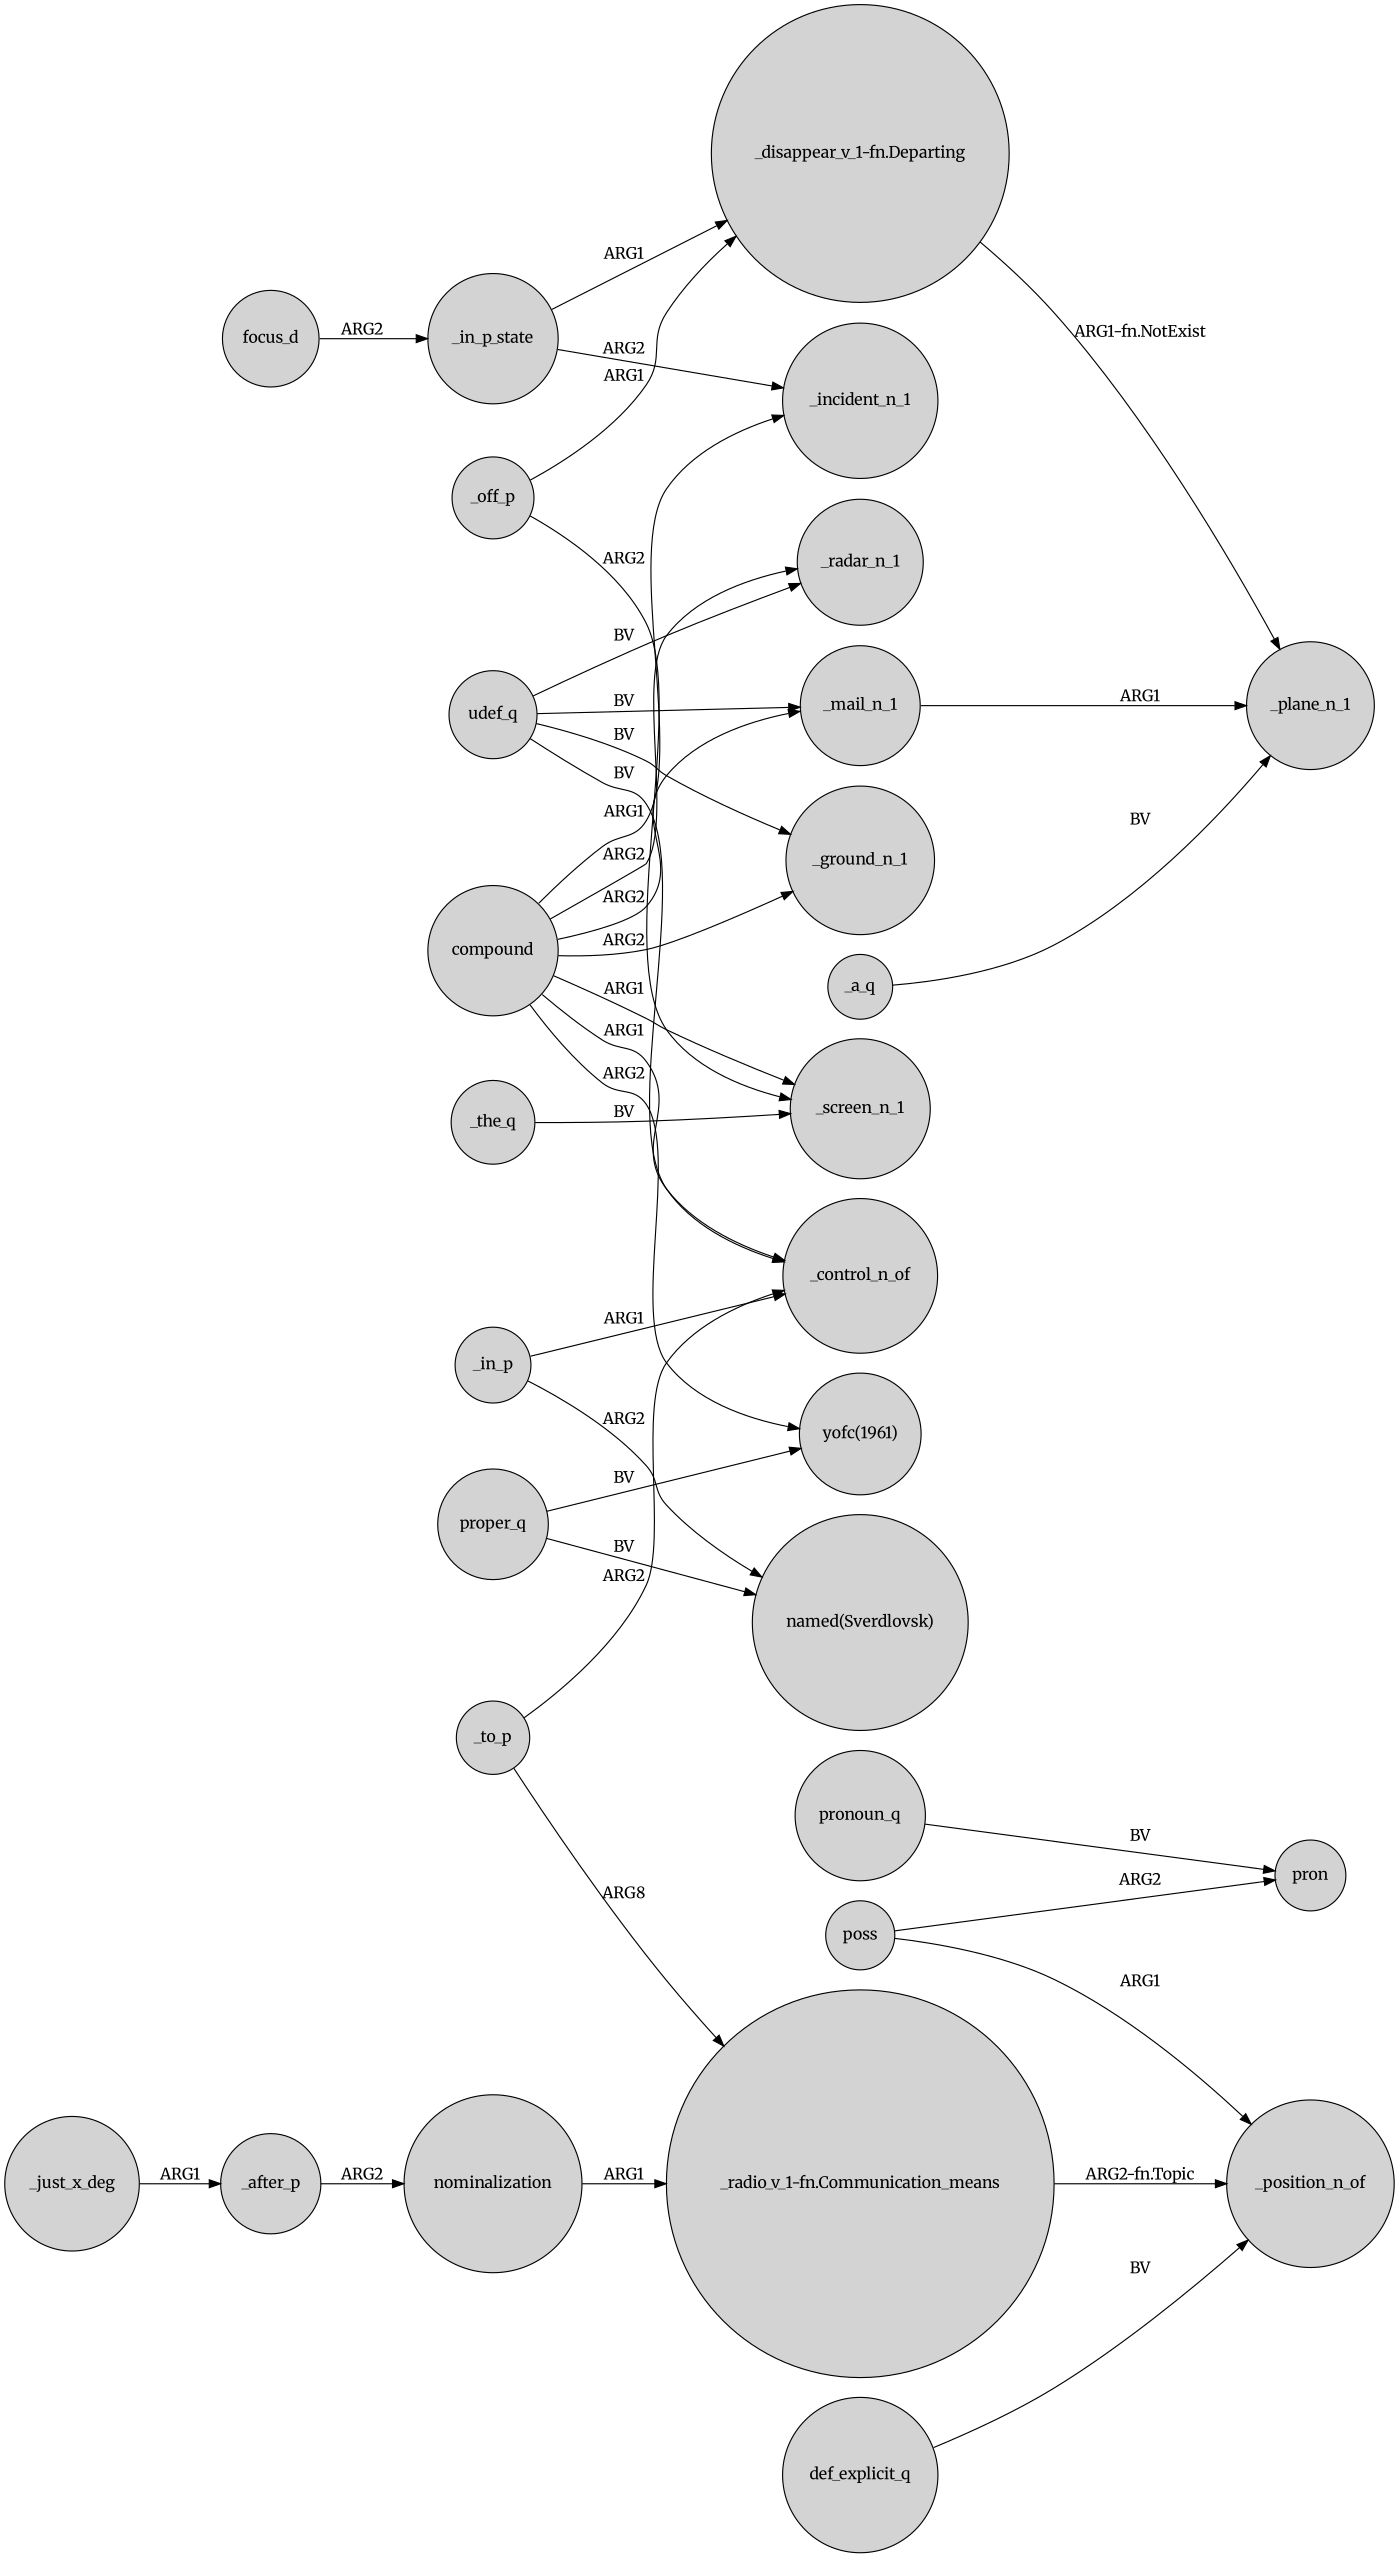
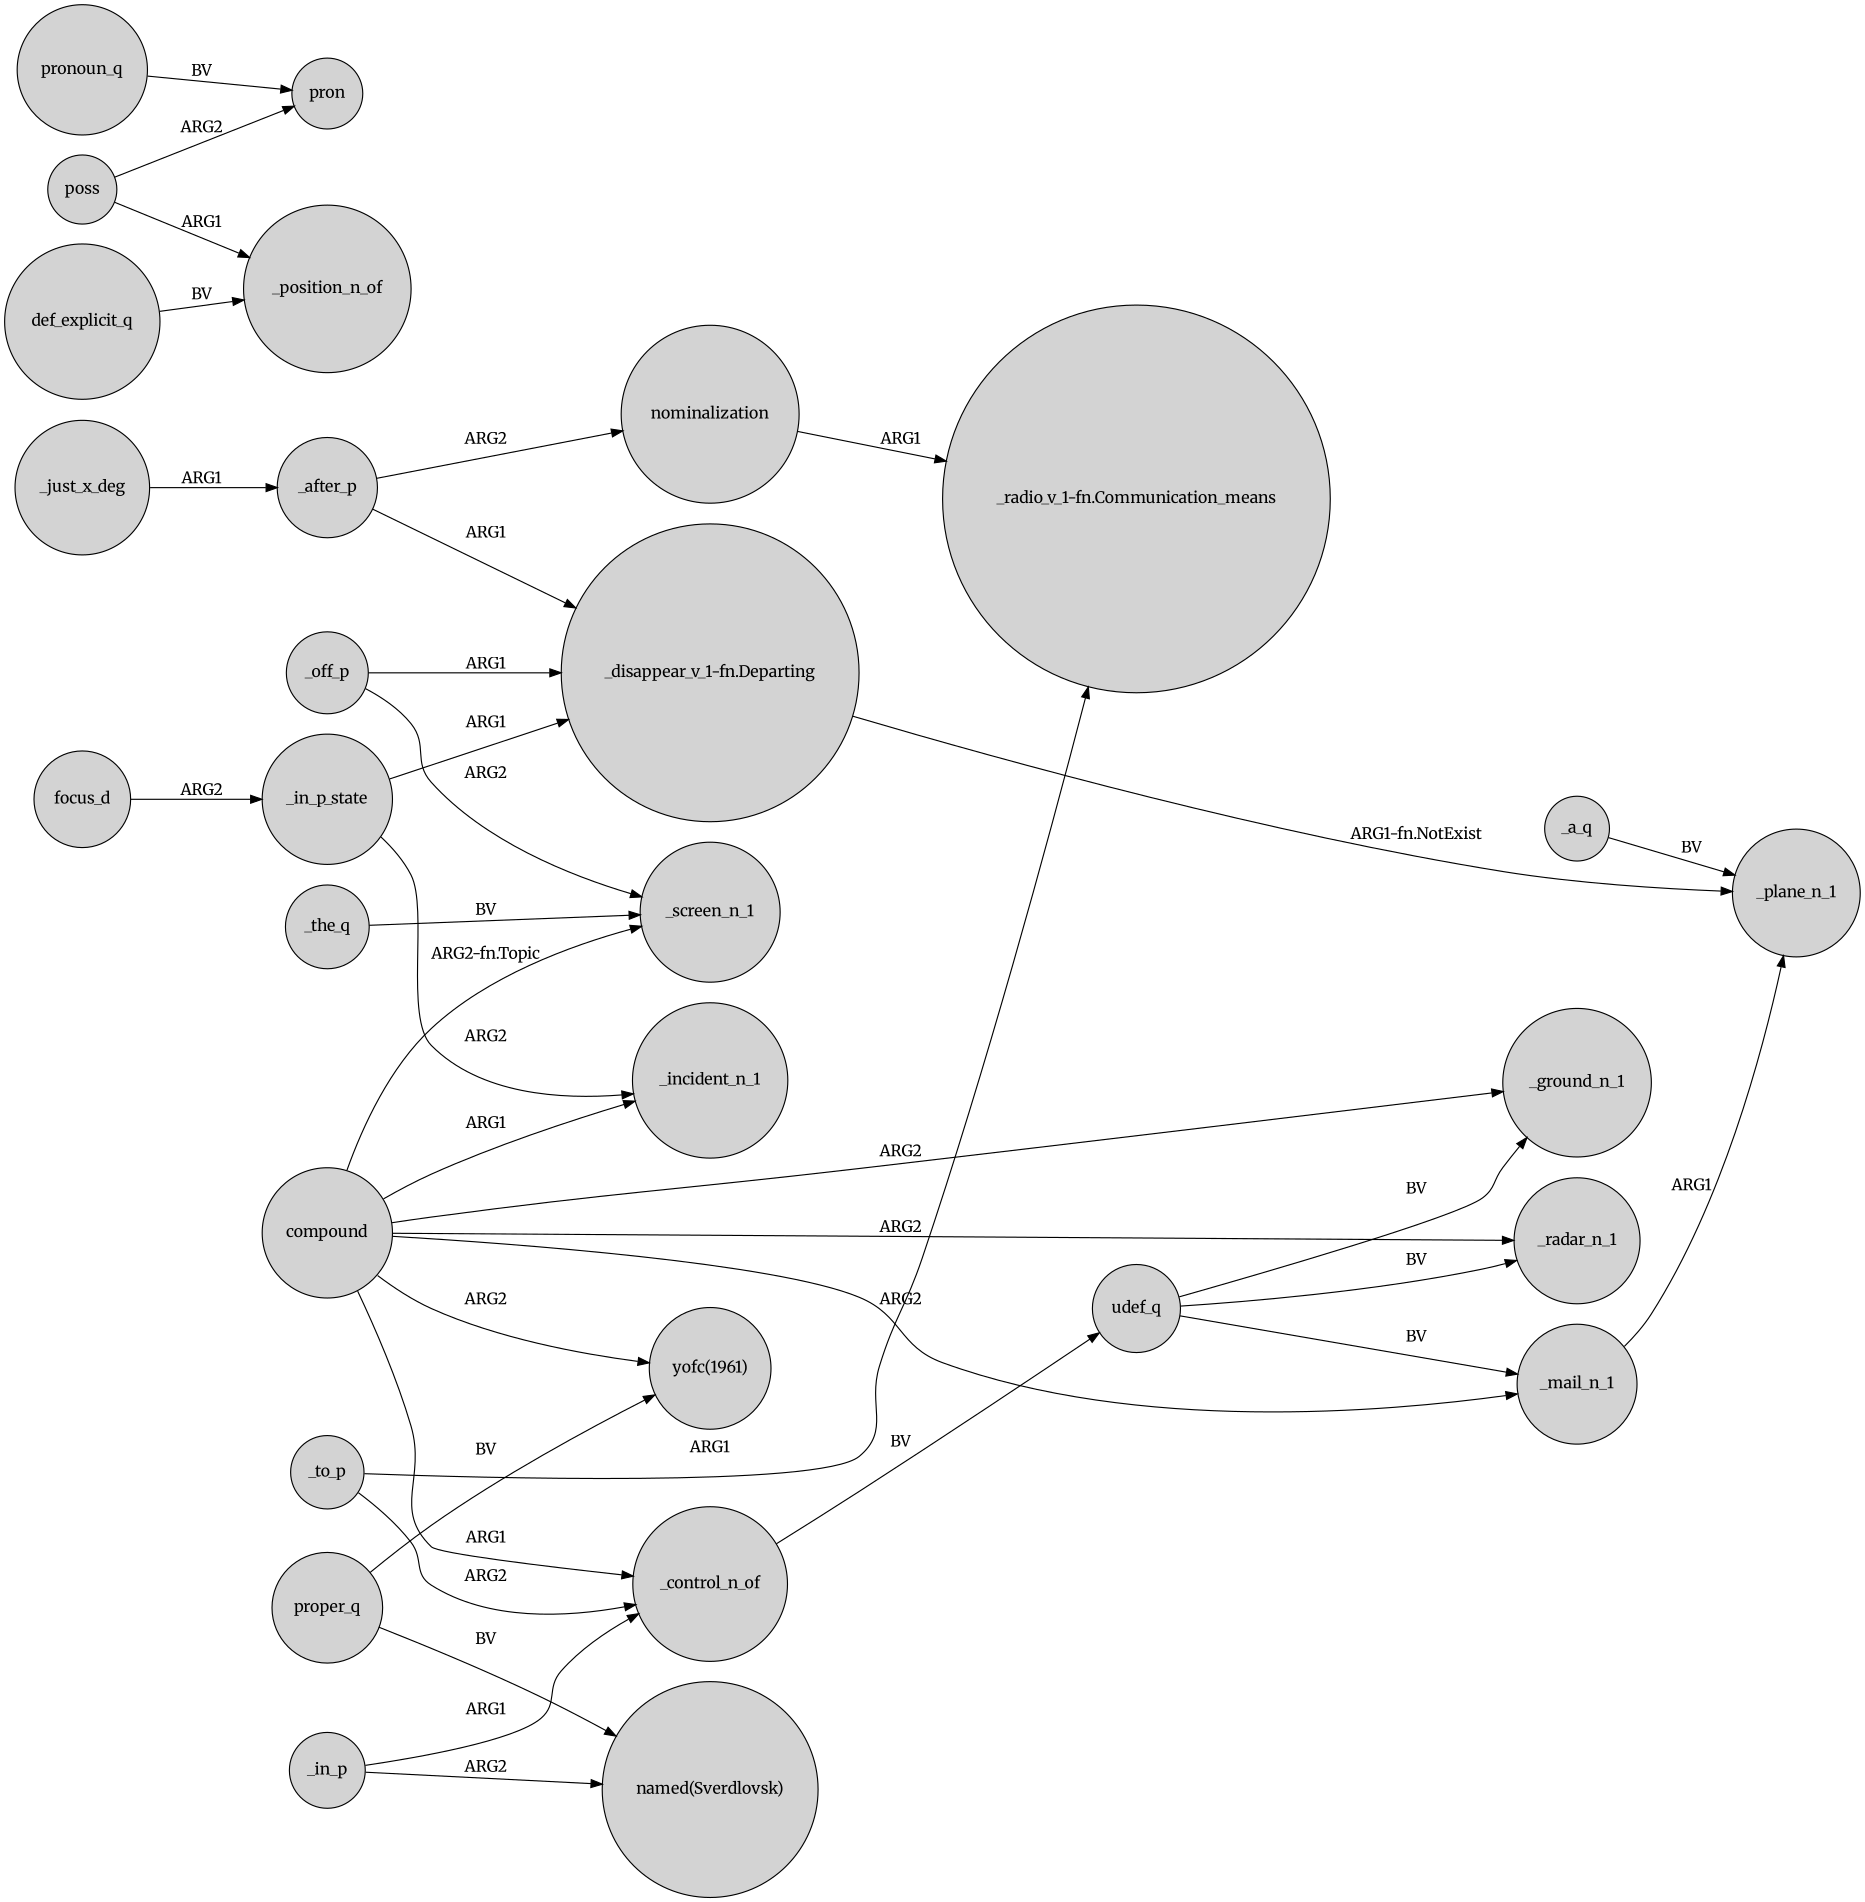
none -> (469, 556)
(657, 978) -> (934, 1443)
(624, 990) -> (486, 955)
(624, 1894) -> (710, 1448)
(1135, 2184) -> none
